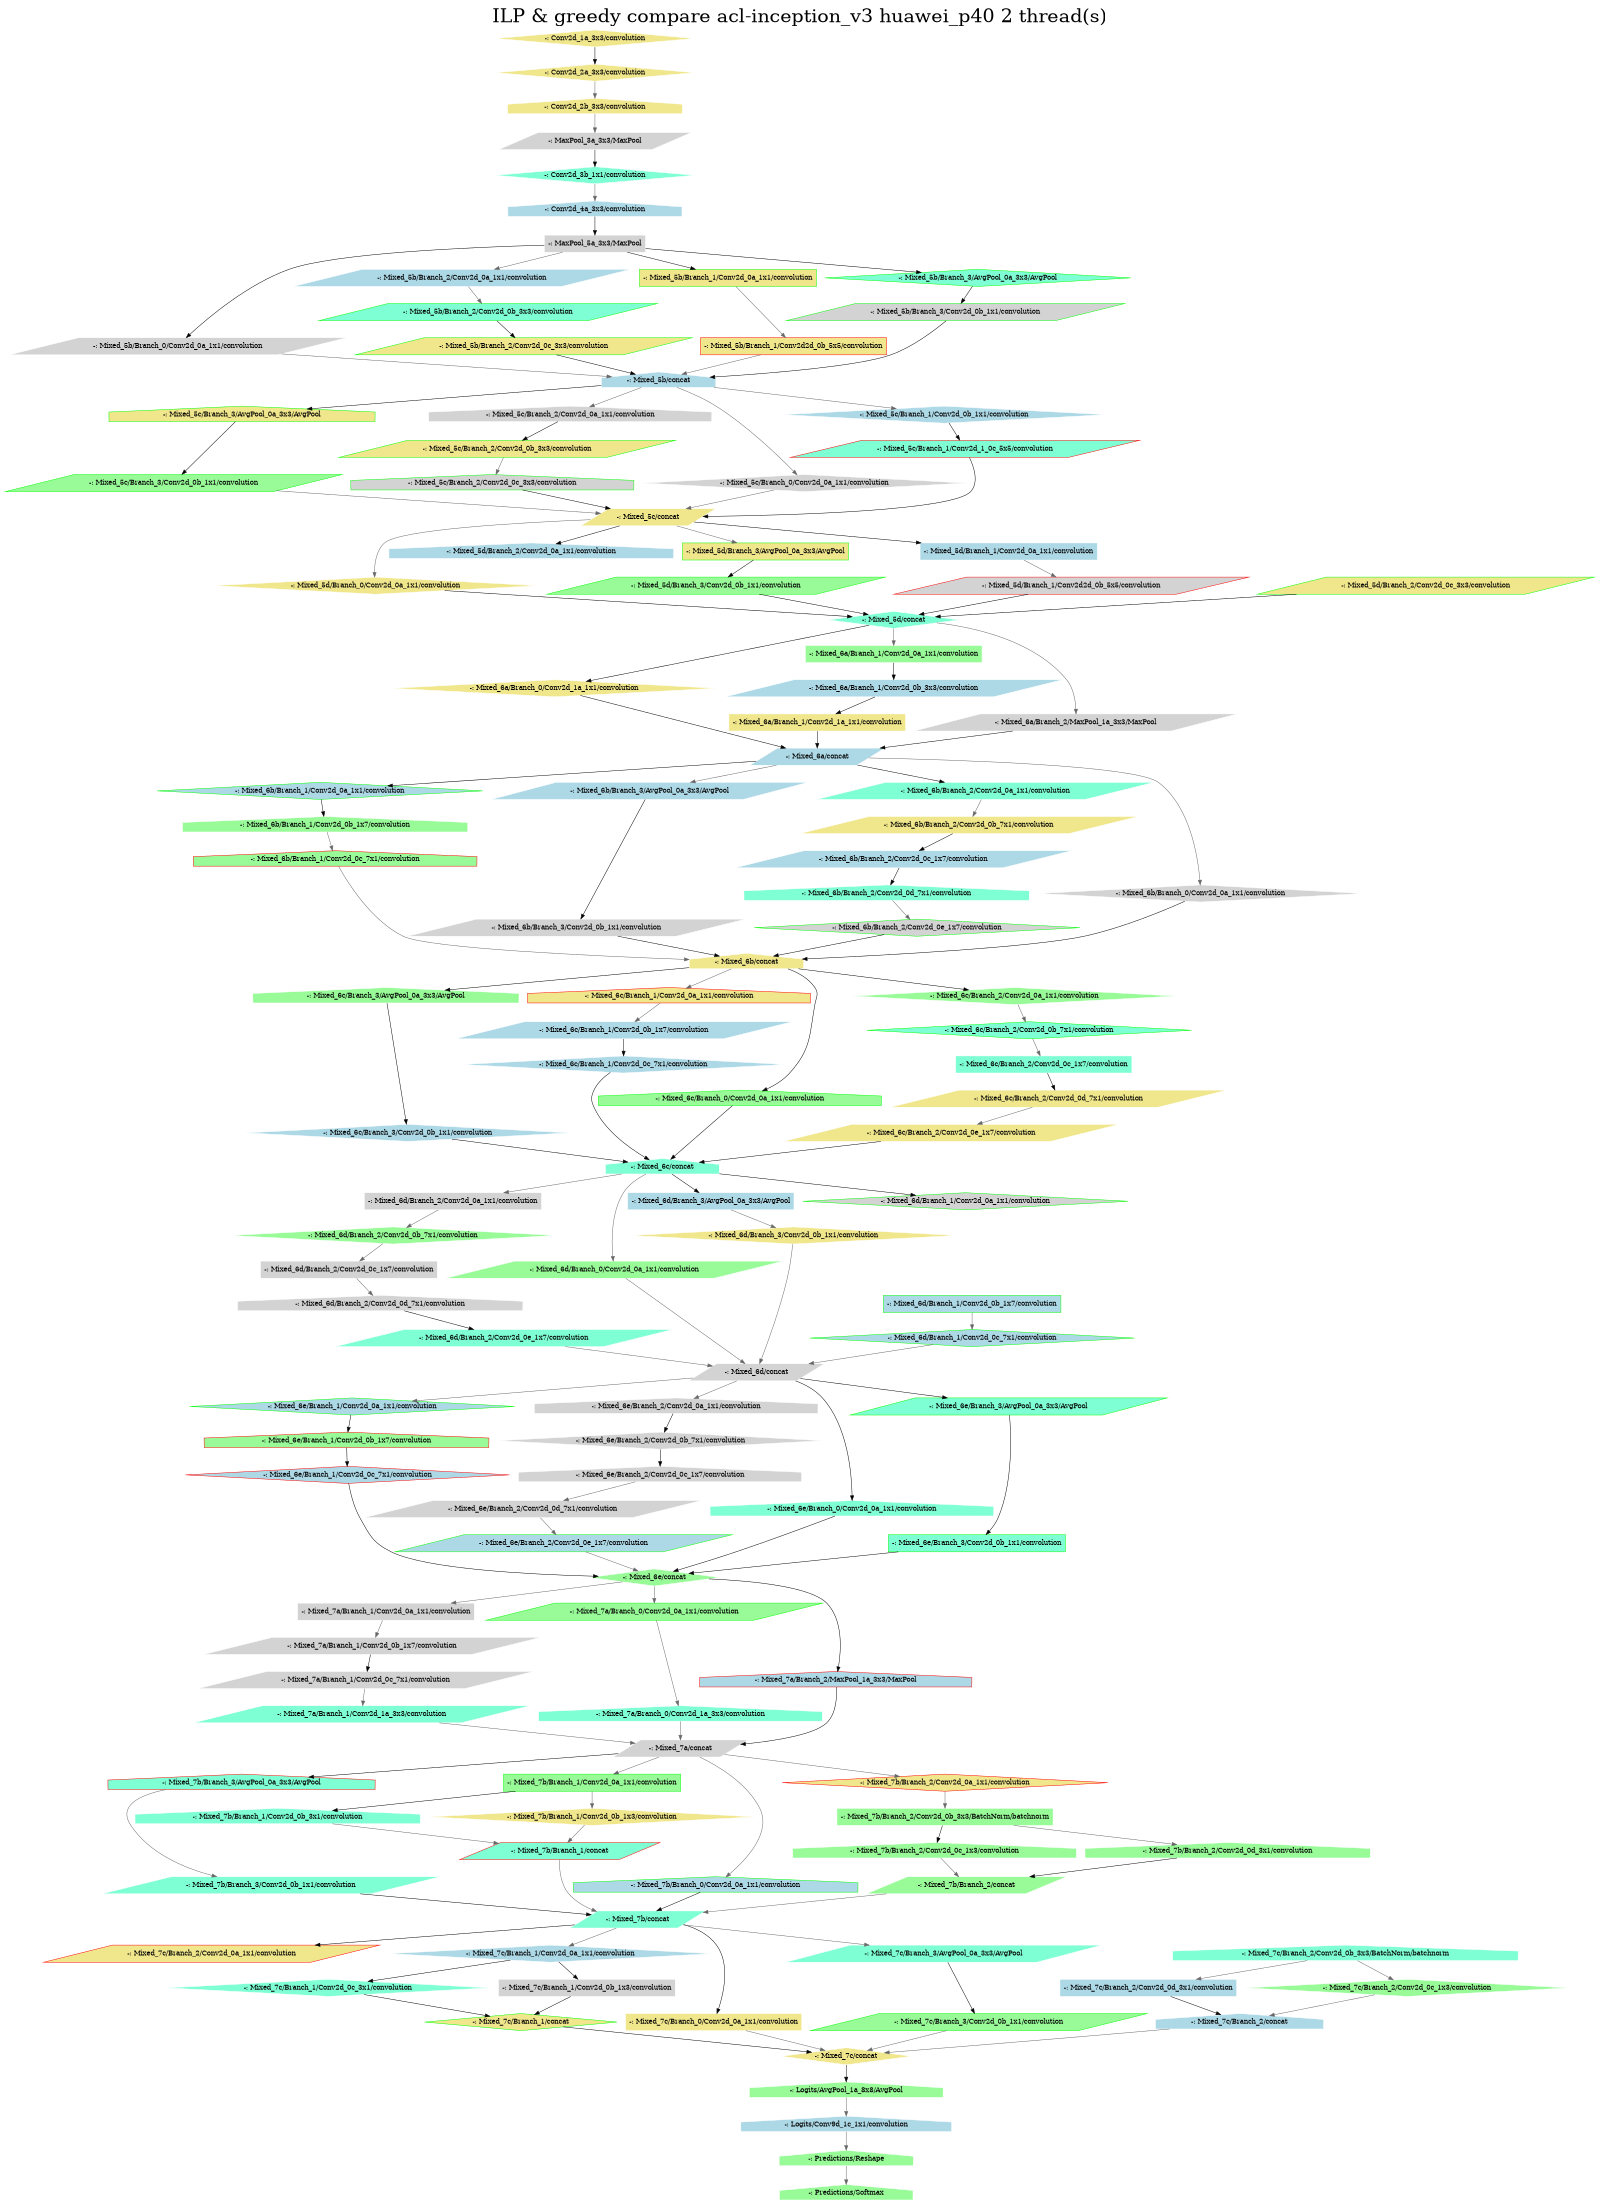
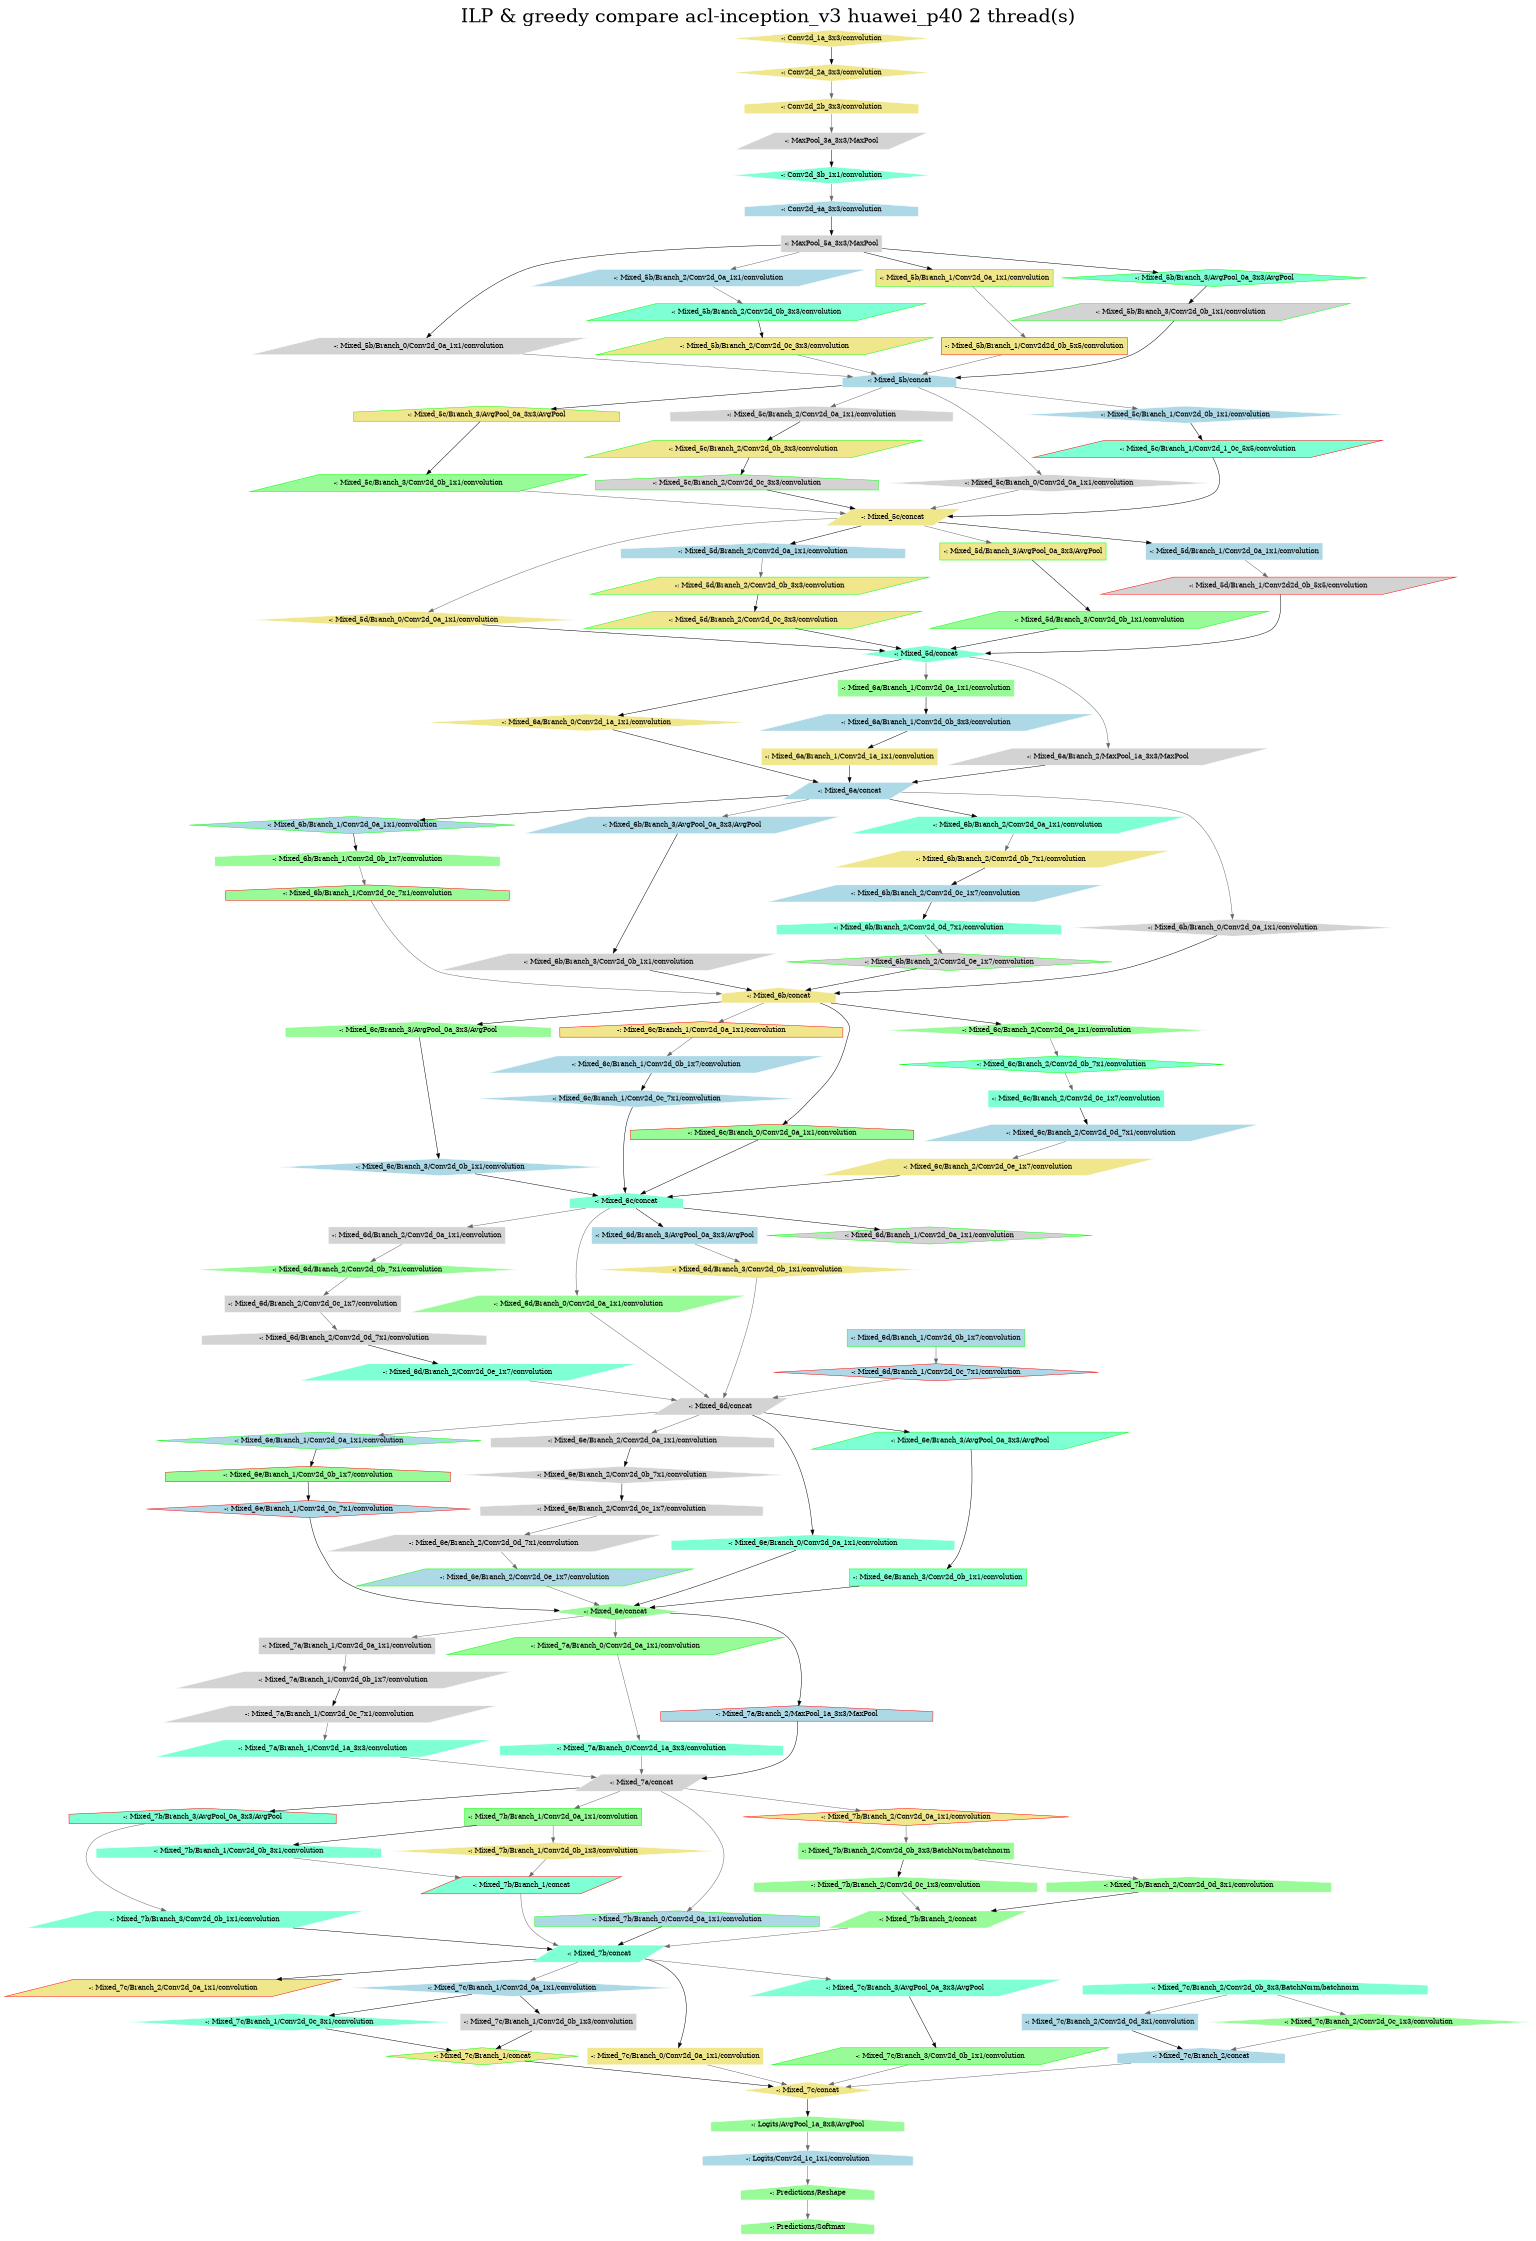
(594, 364) -> (834, 364)
(501, 464) -> (746, 464)
none -> (760, 586)
(740, 1099) -> (772, 1133)
(1059, 1099) -> (1091, 1133)
(972, 1338) -> (936, 1372)
(846, 2125) -> (808, 2159)
